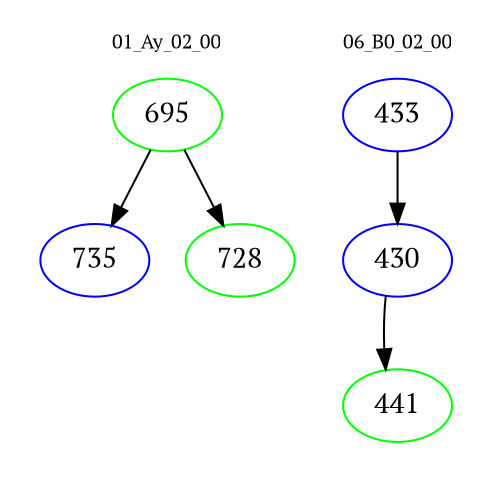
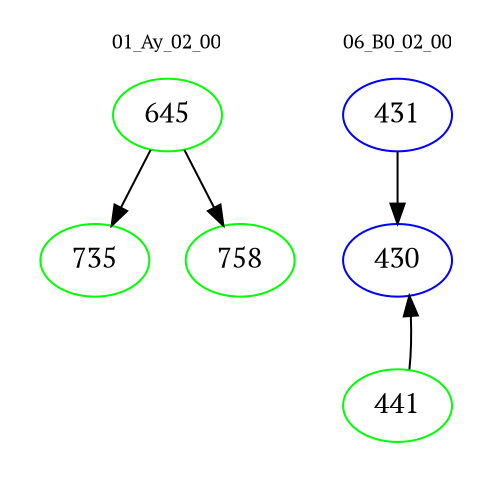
(167, 115) -> (167, 115)
(398, 115) -> (398, 115)
(95, 260) -> (95, 260)
(240, 260) -> (240, 260)
(384, 323) -> (411, 343)
